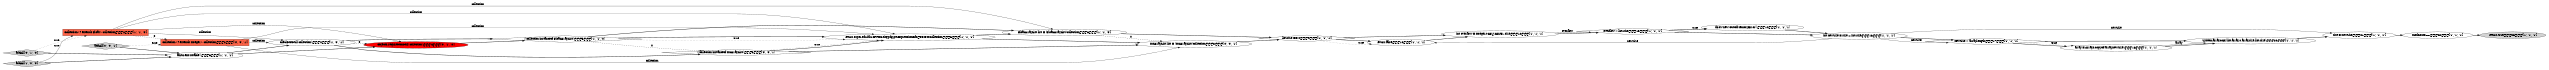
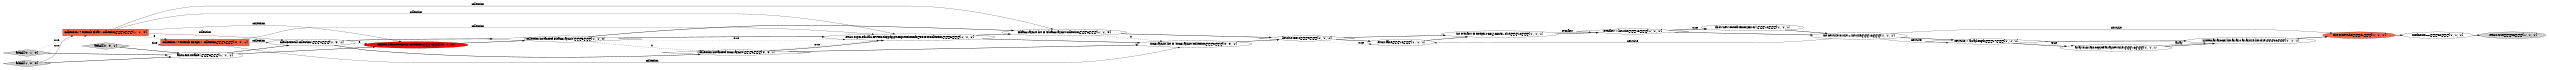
(2359, 35) -> (2359, 35)
